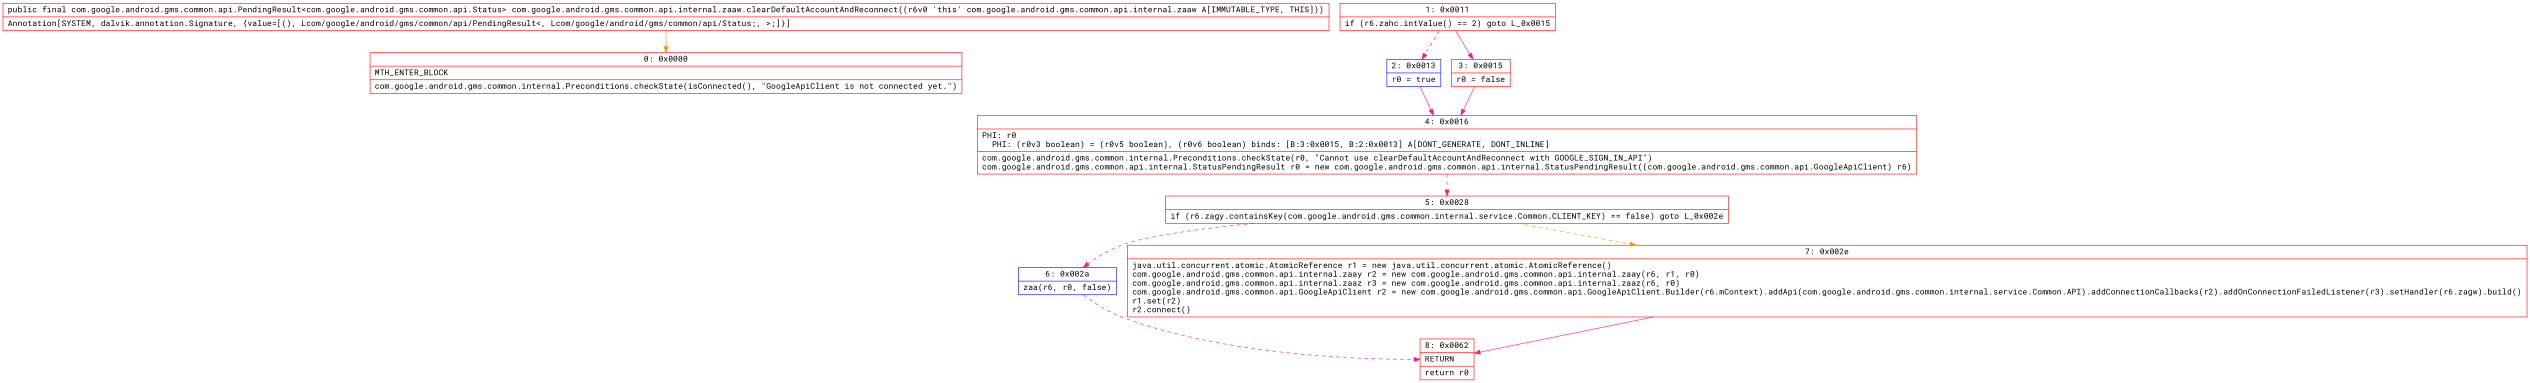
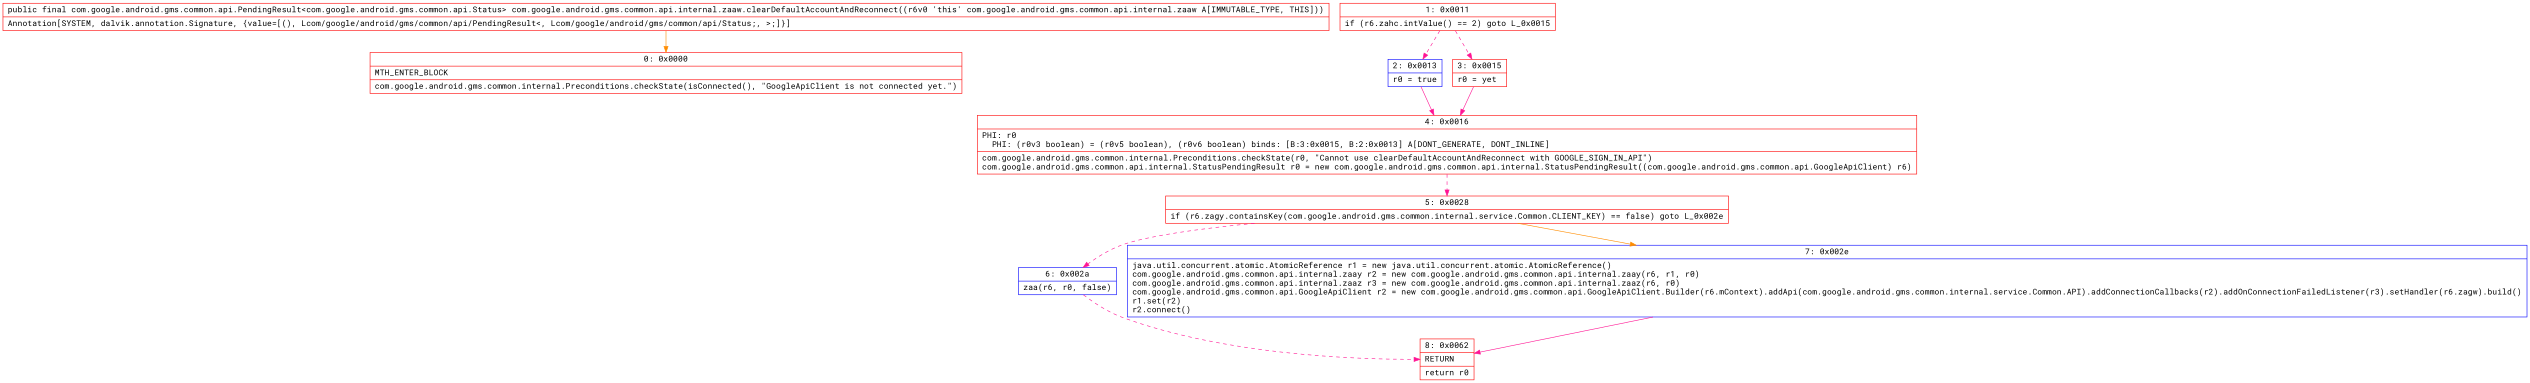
(1463, 42) -> (1462, 42)
(1481, 79) -> (1477, 79)
(1574, 234) -> (1574, 234)
(1827, 281) -> (1827, 281)
